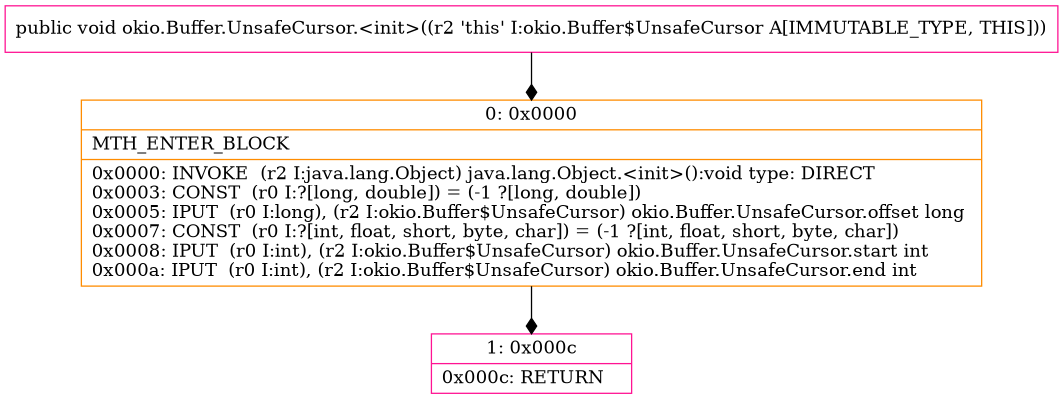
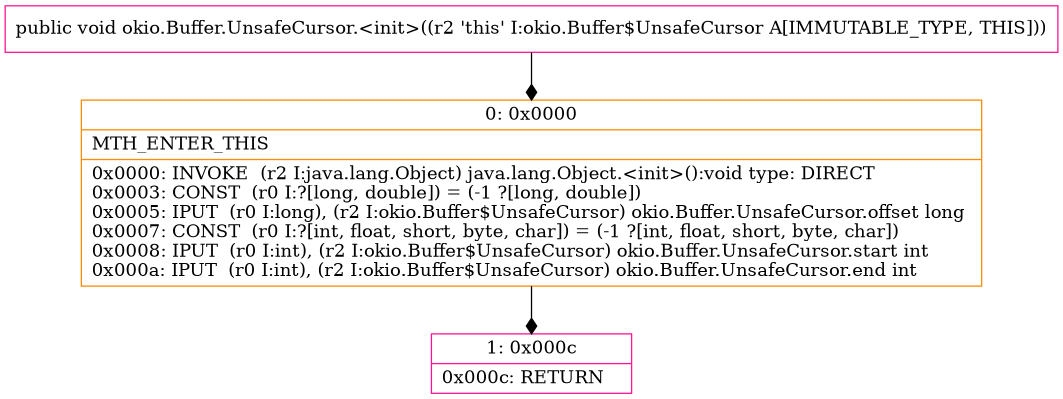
(191, 144) -> (181, 144)
